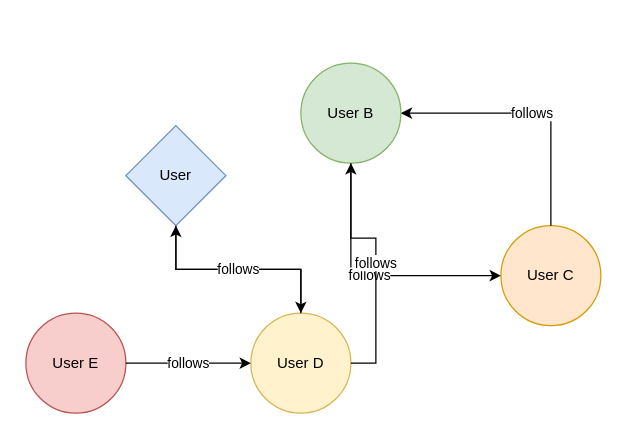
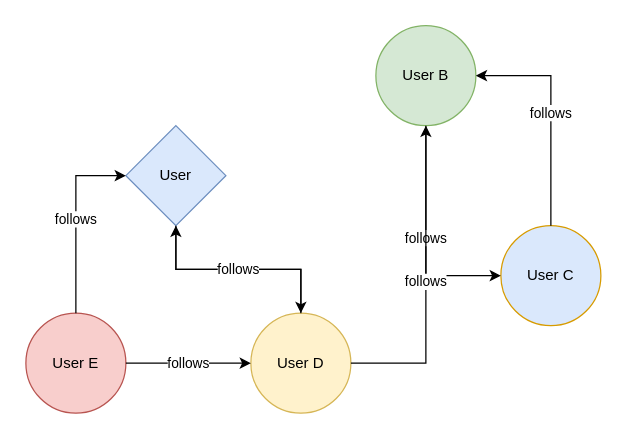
(351, 113) -> (426, 76)
none -> (76, 224)
(551, 276) -> (551, 276)
